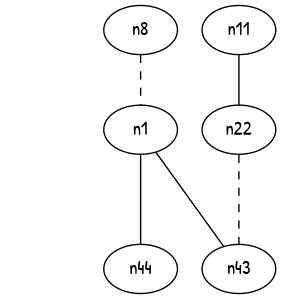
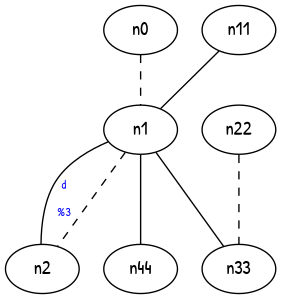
(141, 30) -> (141, 30)
(239, 80) -> (190, 80)
none -> (42, 269)
(239, 269) -> (239, 269)
